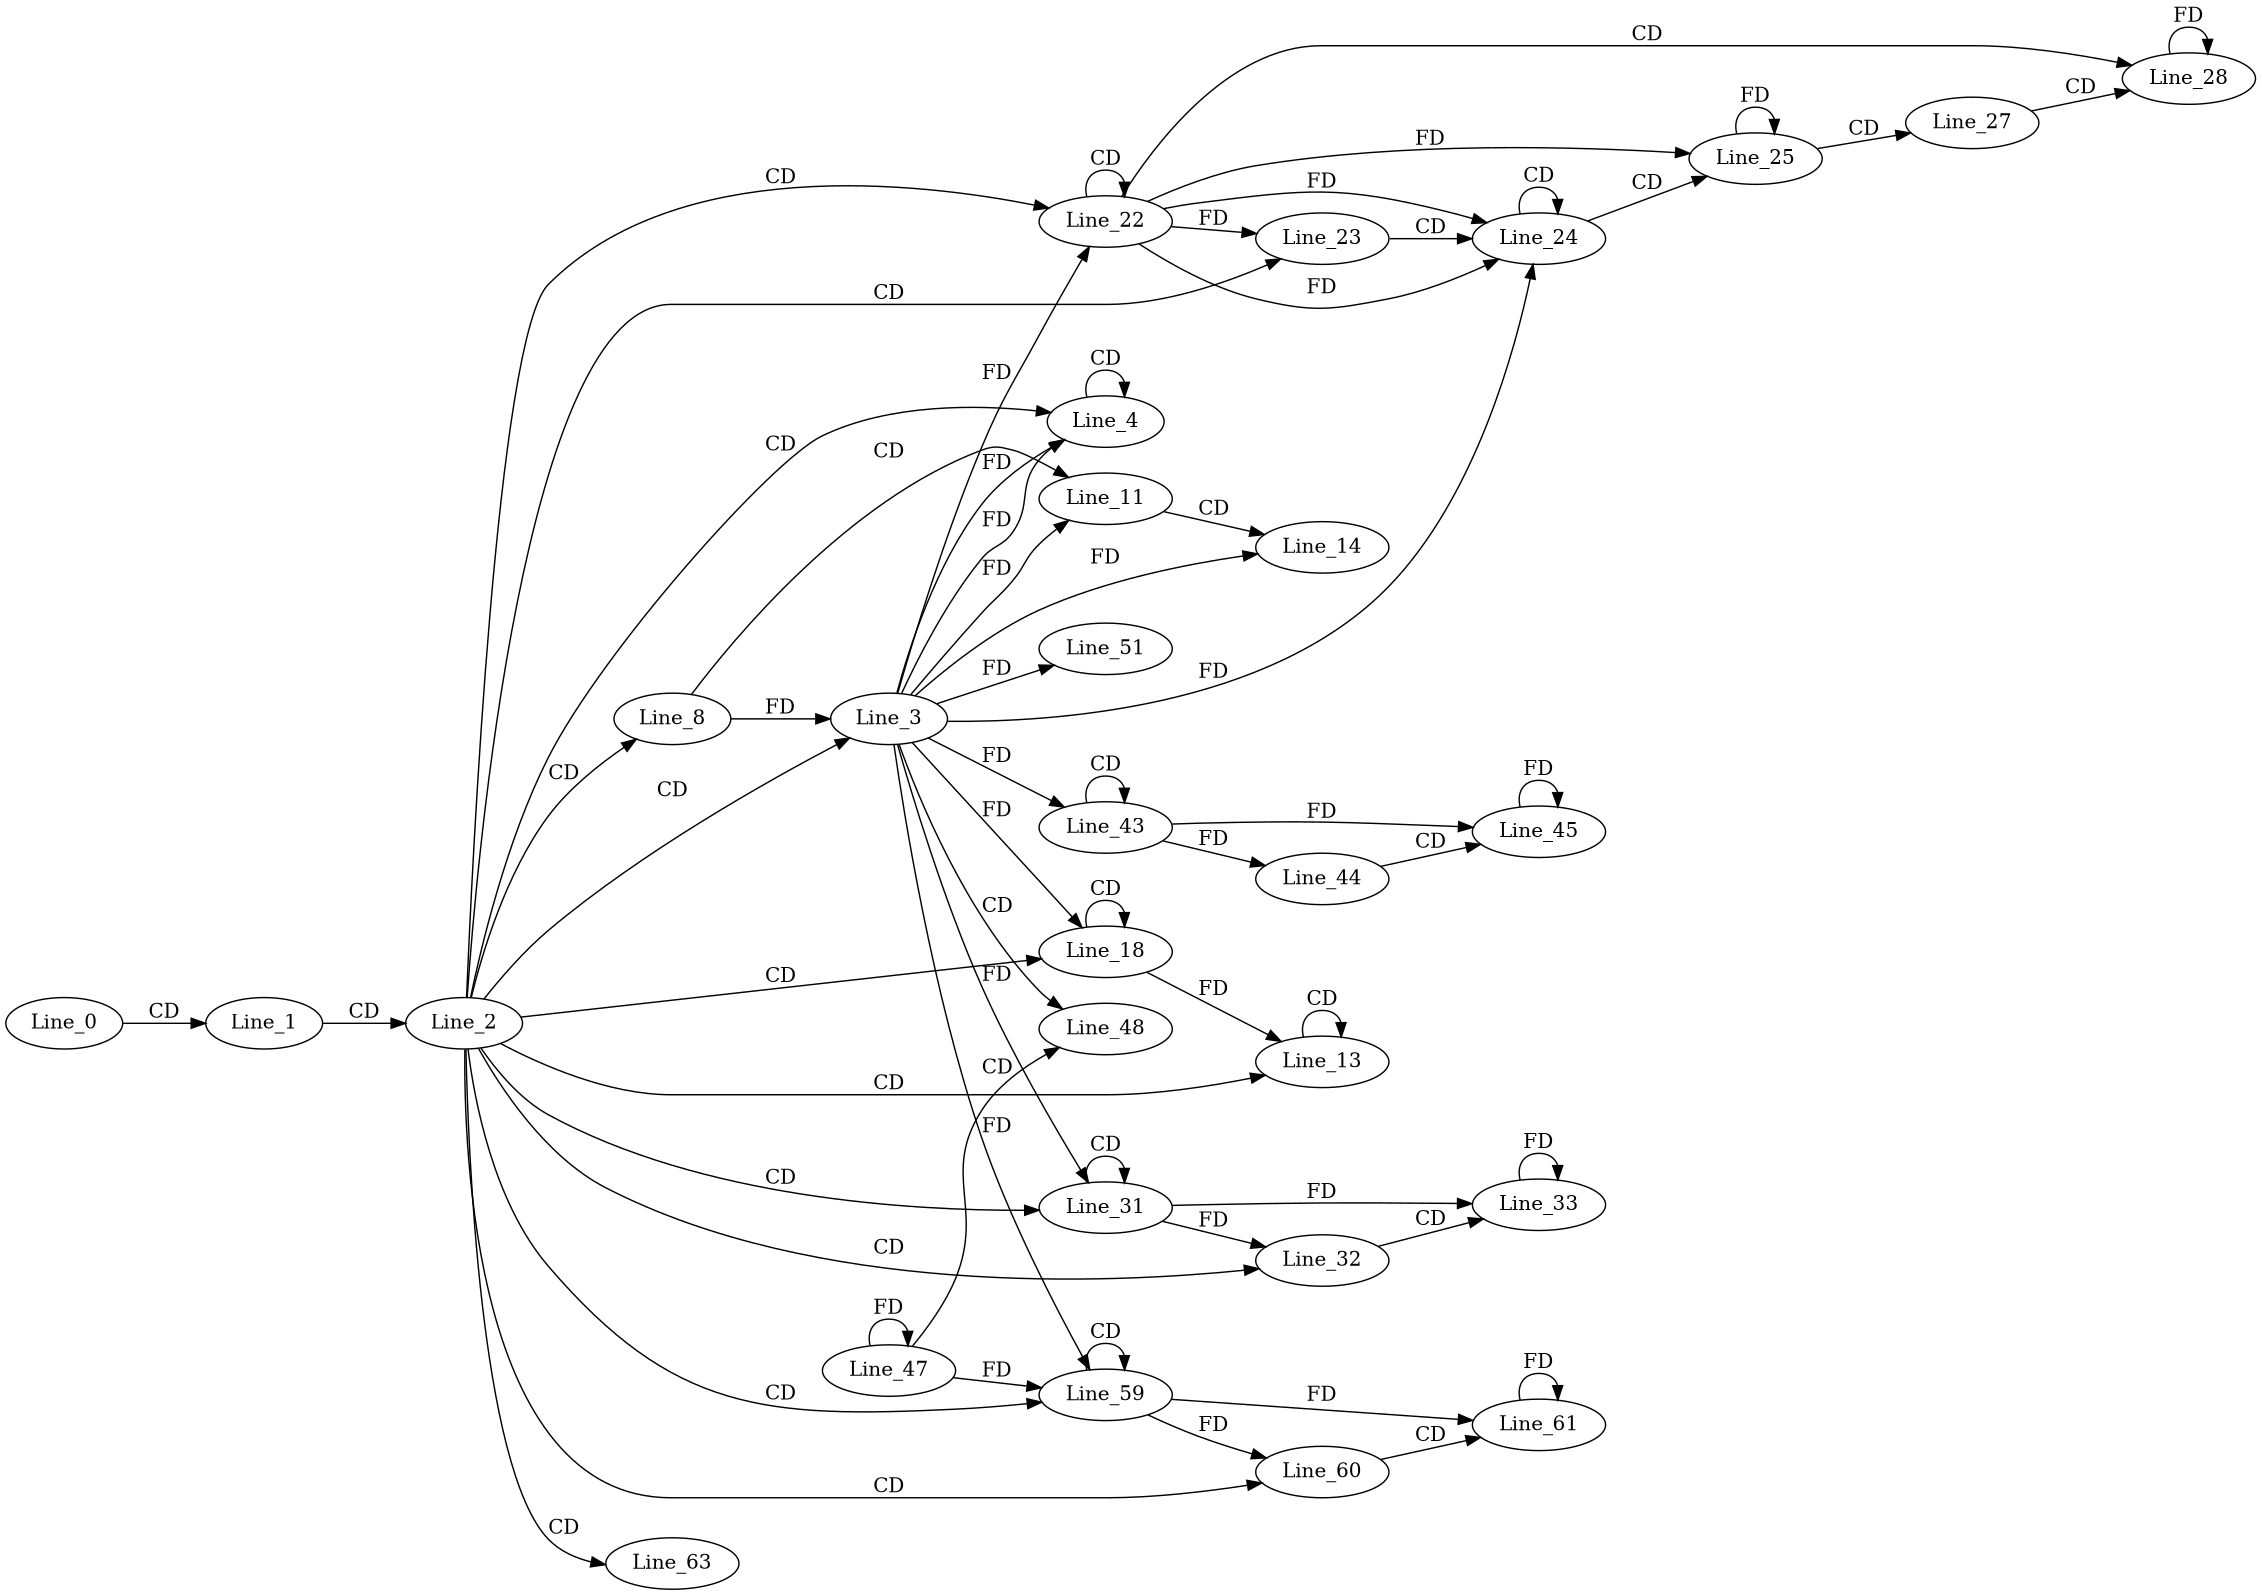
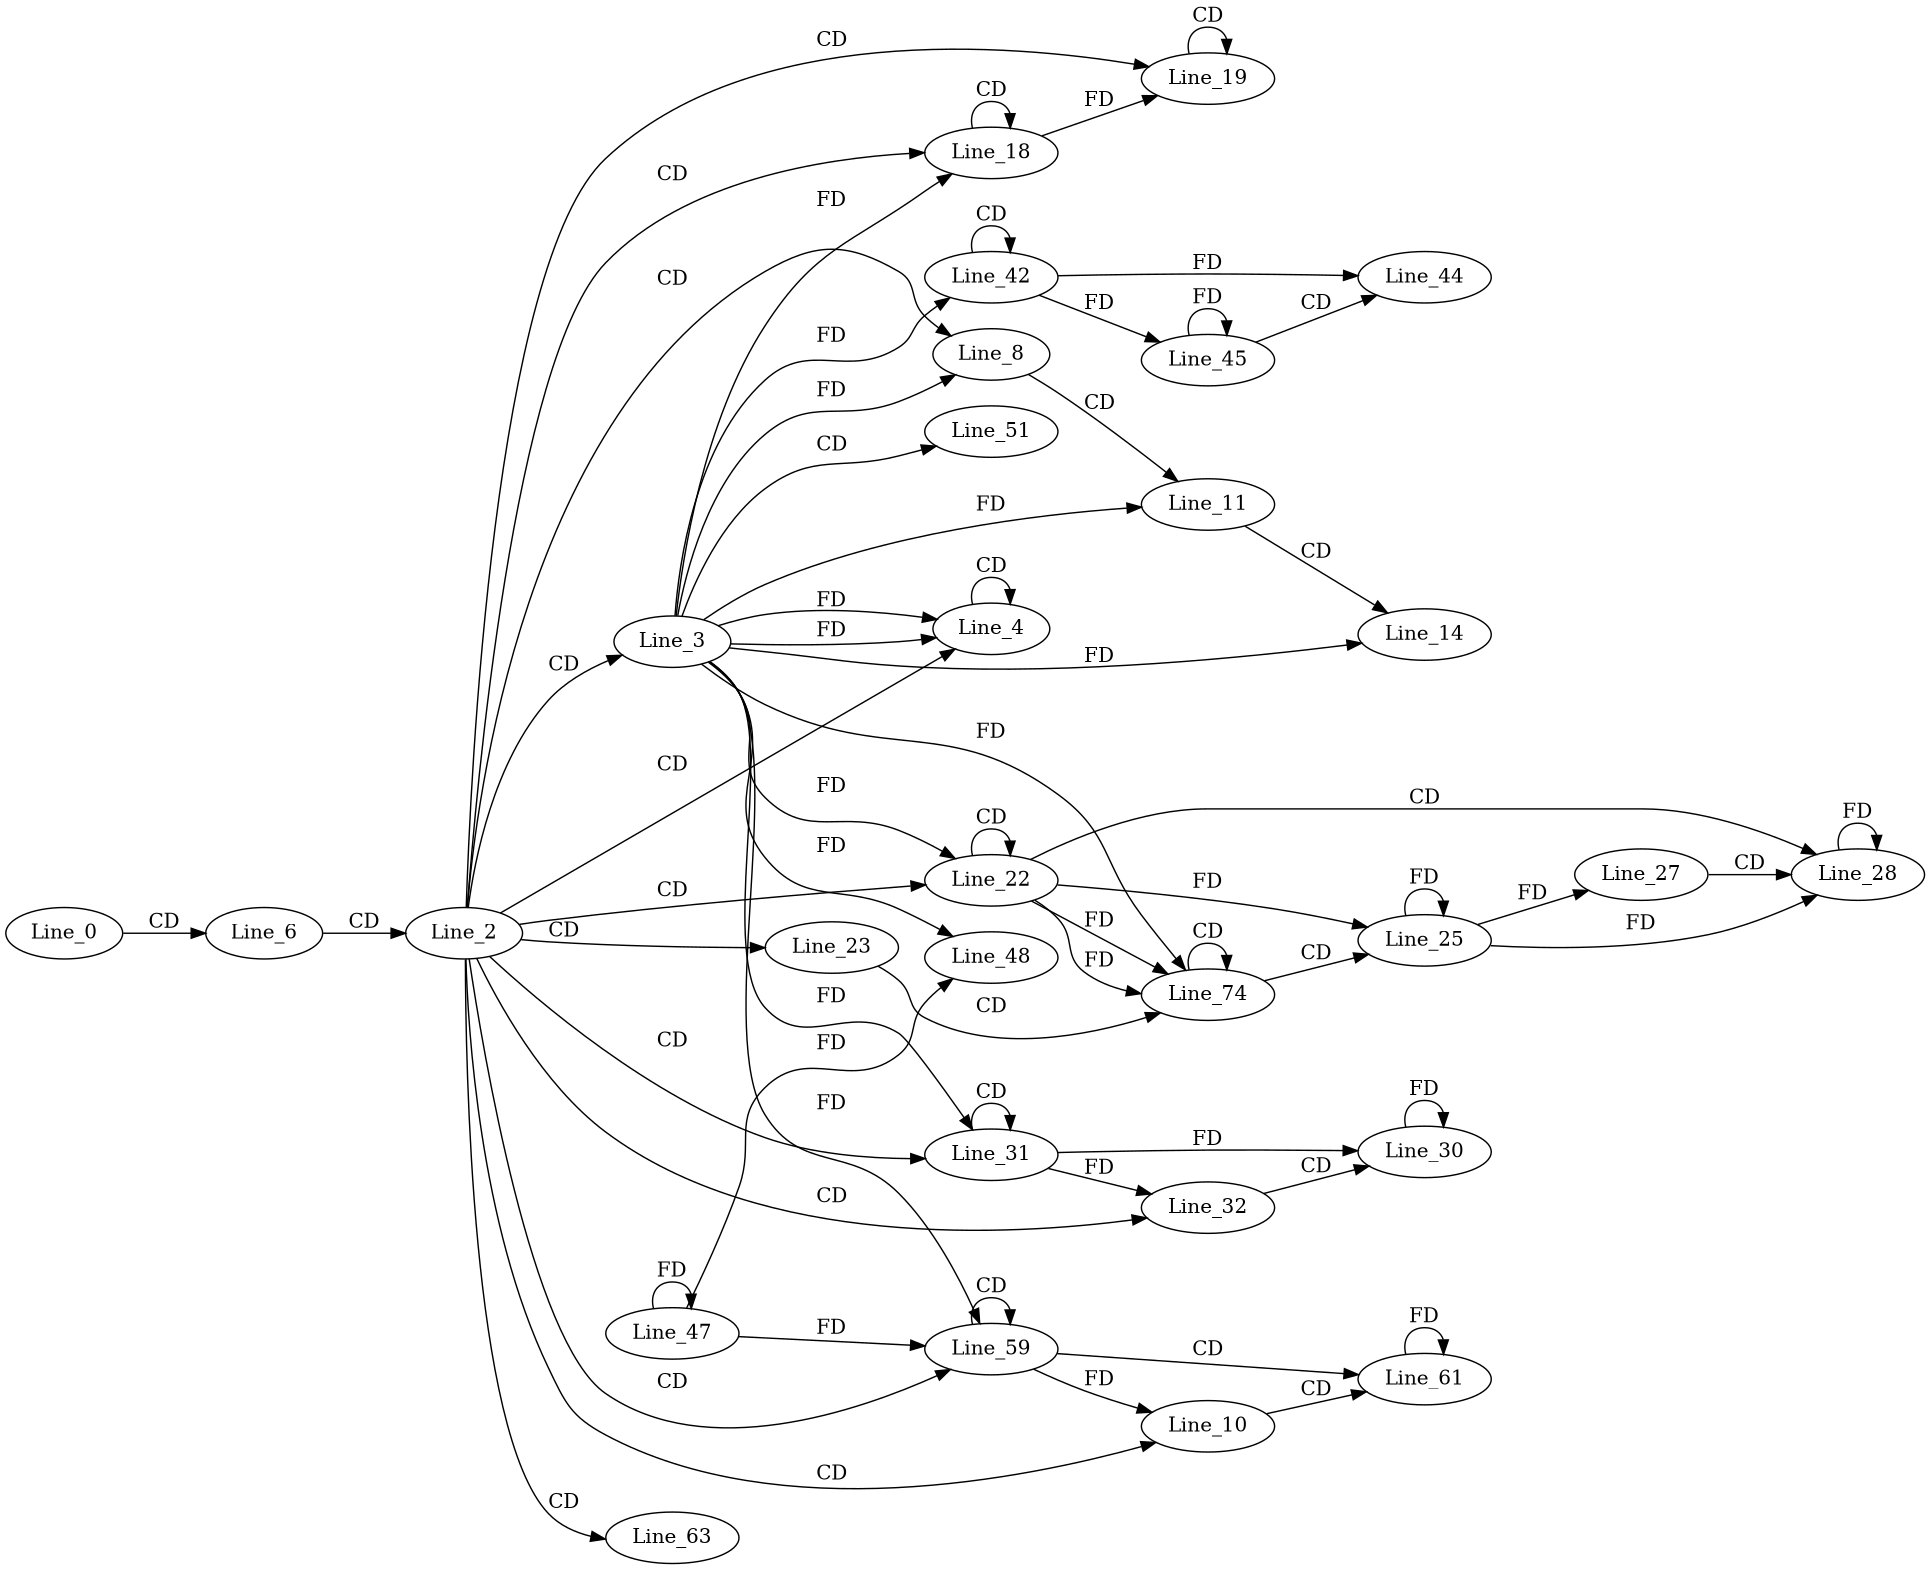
(1864, 129) -> (1533, 894)
(1206, 229) -> none
(1539, 239) -> (1208, 995)
(997, 670) -> (832, 445)
(773, 719) -> (759, 440)
(1106, 827) -> (991, 277)
(1424, 857) -> (1309, 321)
(997, 907) -> (832, 847)
none -> (1650, 943)
(264, 1023) -> (264, 933)
(1322, 1062) -> (1208, 79)
(997, 1068) -> (832, 1044)
(1539, 1205) -> (1425, 1152)
(1322, 1396) -> (1208, 1350)
(1322, 1472) -> (1208, 1426)
